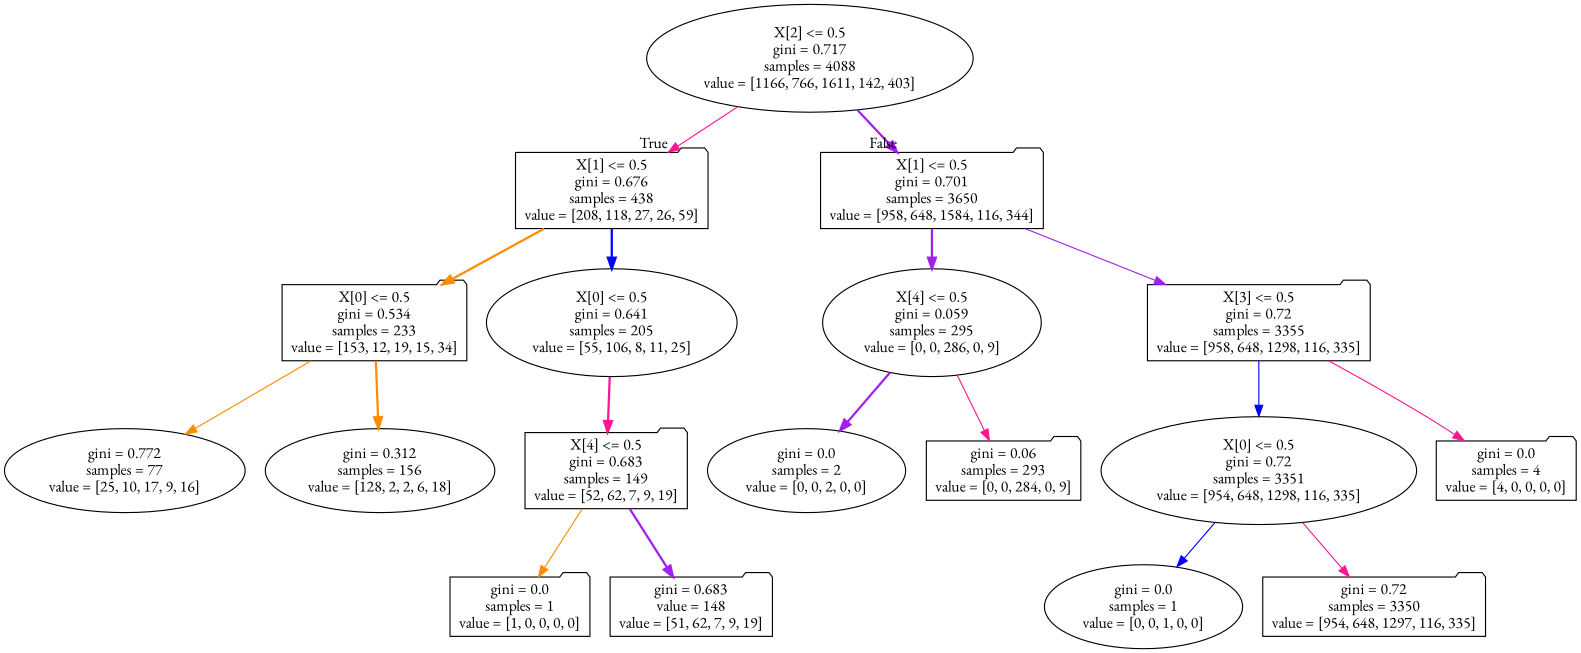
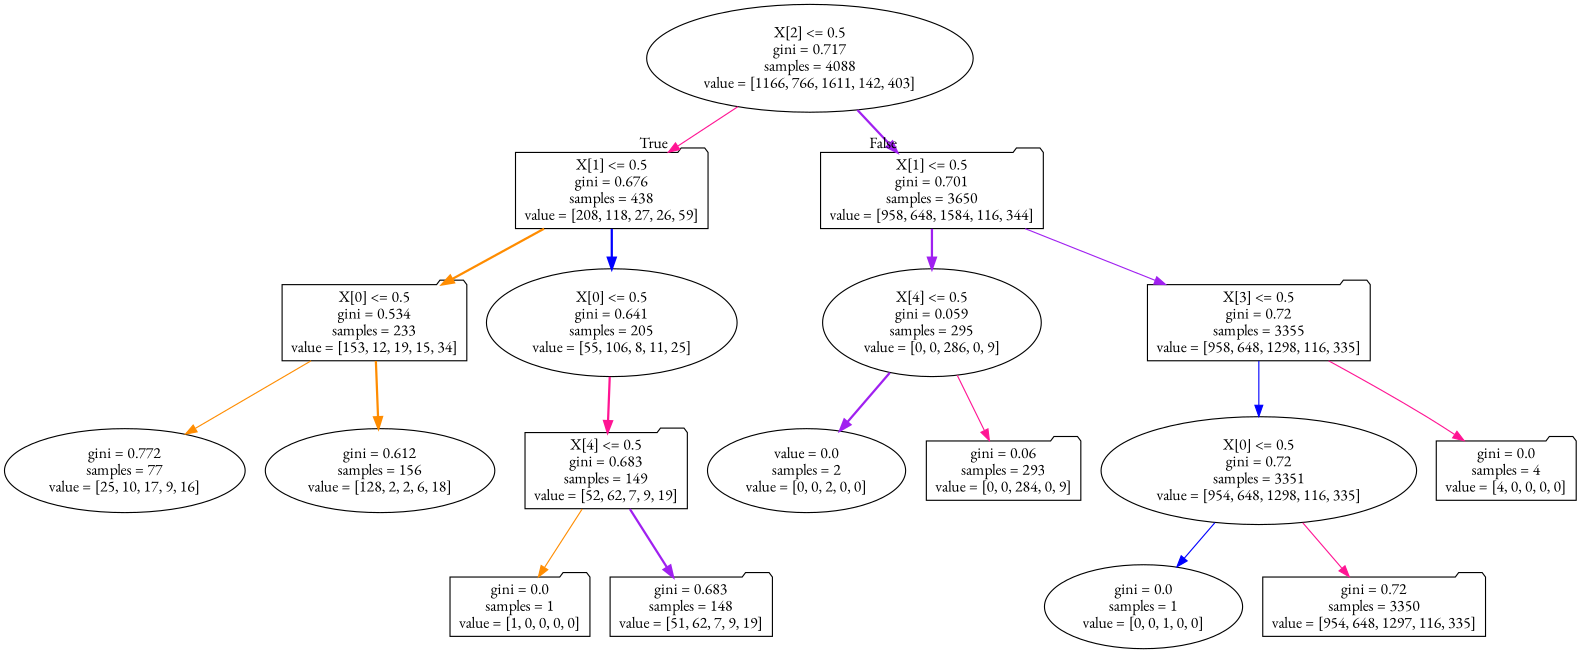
(380, 471) -> (380, 471)
(807, 471) -> (807, 471)
(691, 607) -> (691, 607)
